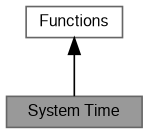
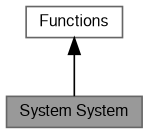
(74, 112) -> (74, 112)
